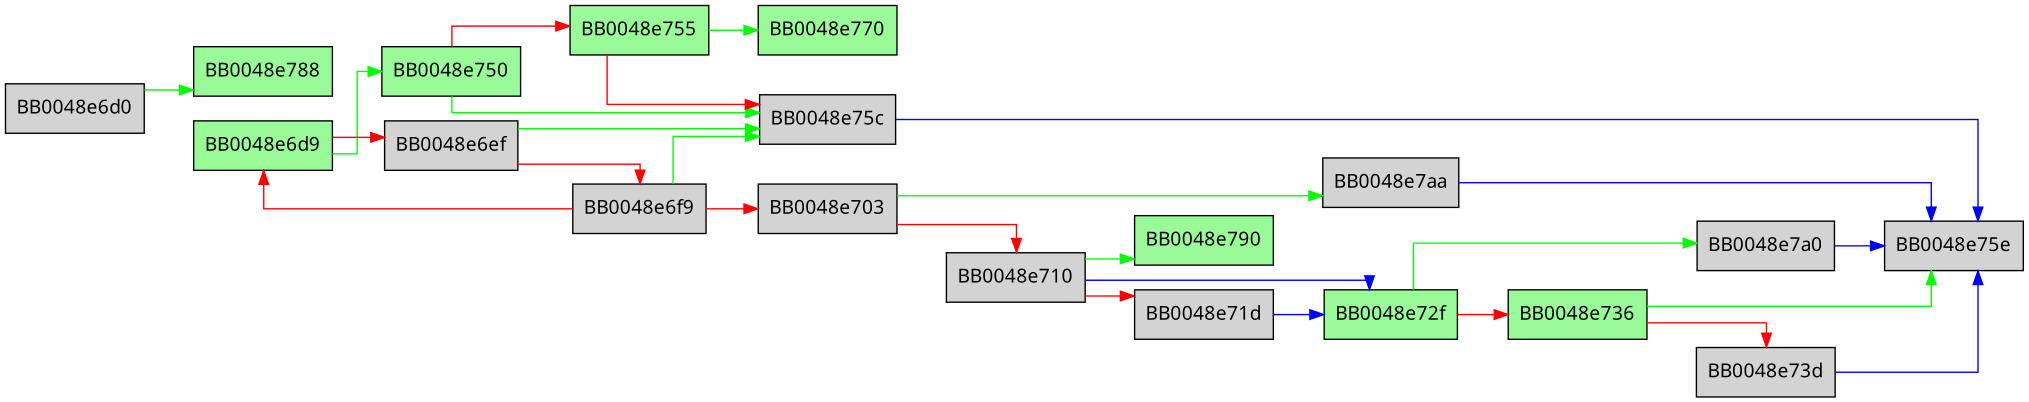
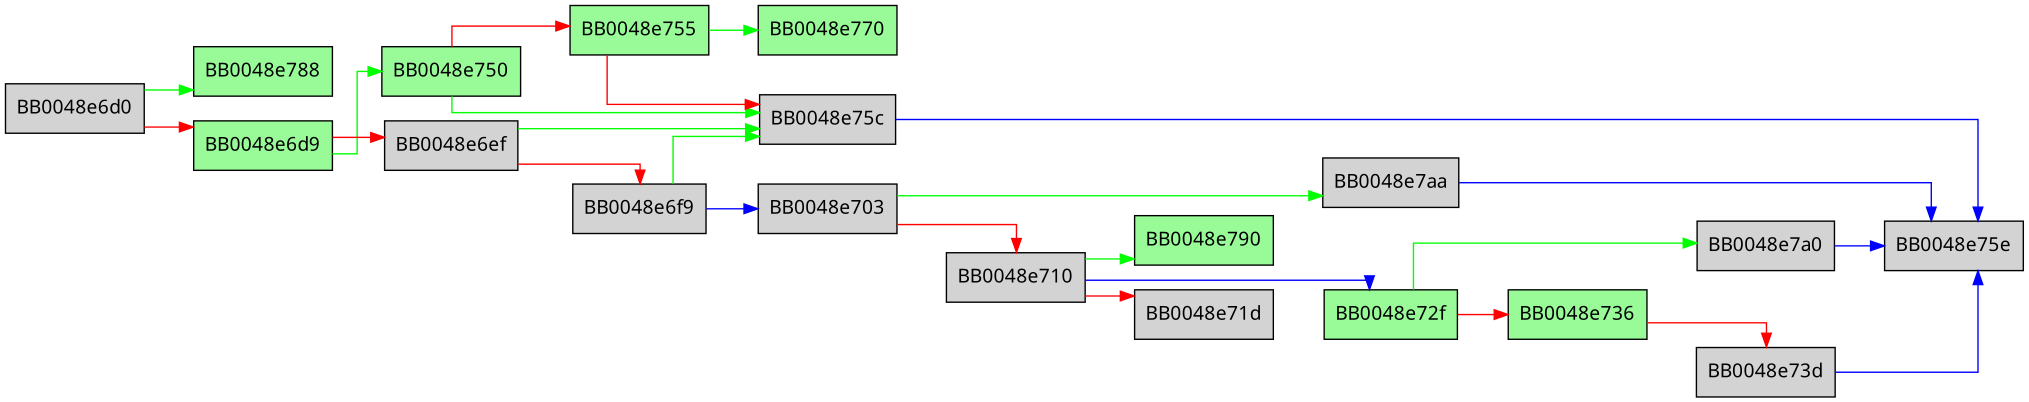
(406, 209) -> (162, 127)
(725, 209) -> (725, 209)
(1800, 306) -> none
(1292, 315) -> none
